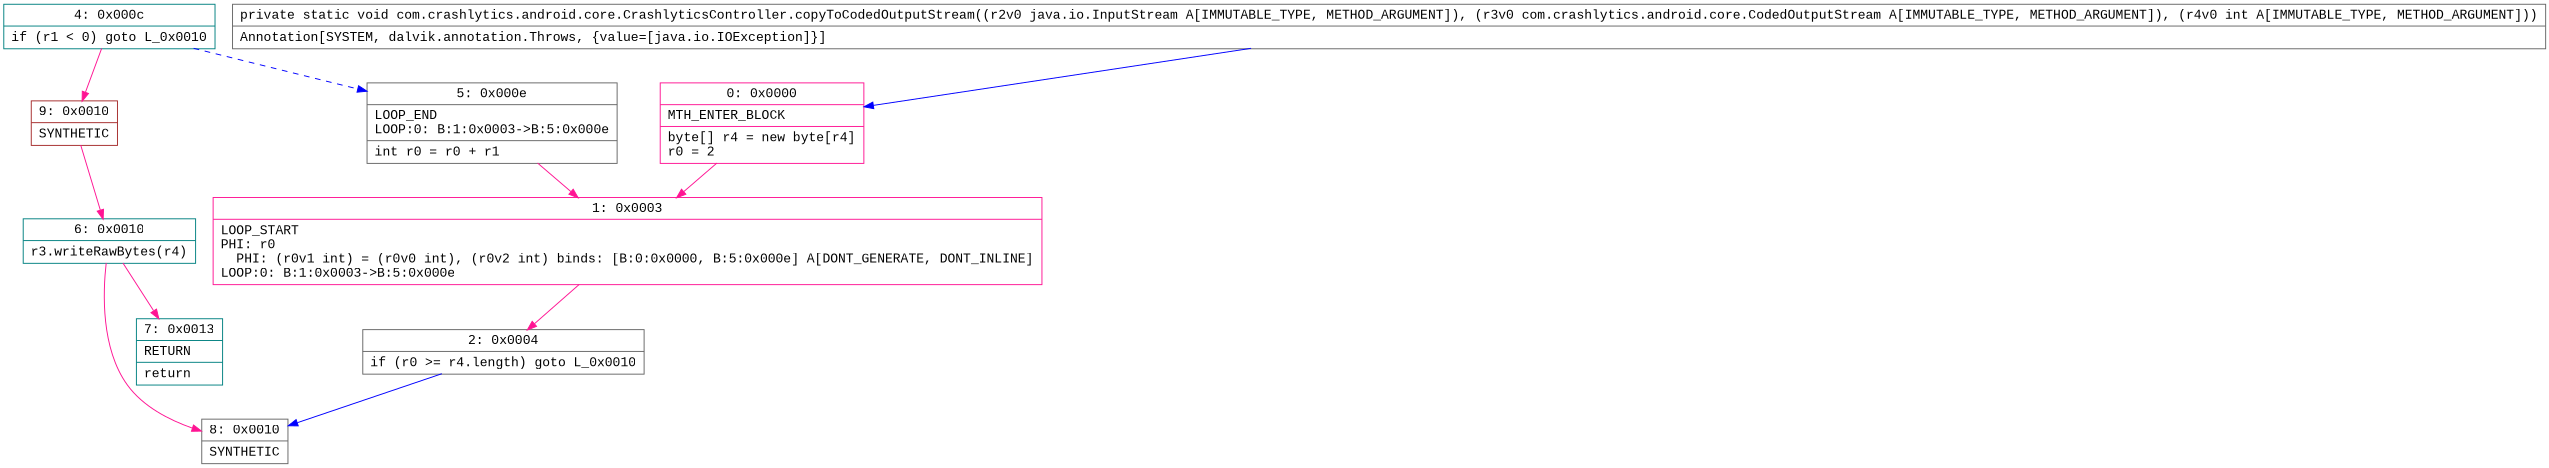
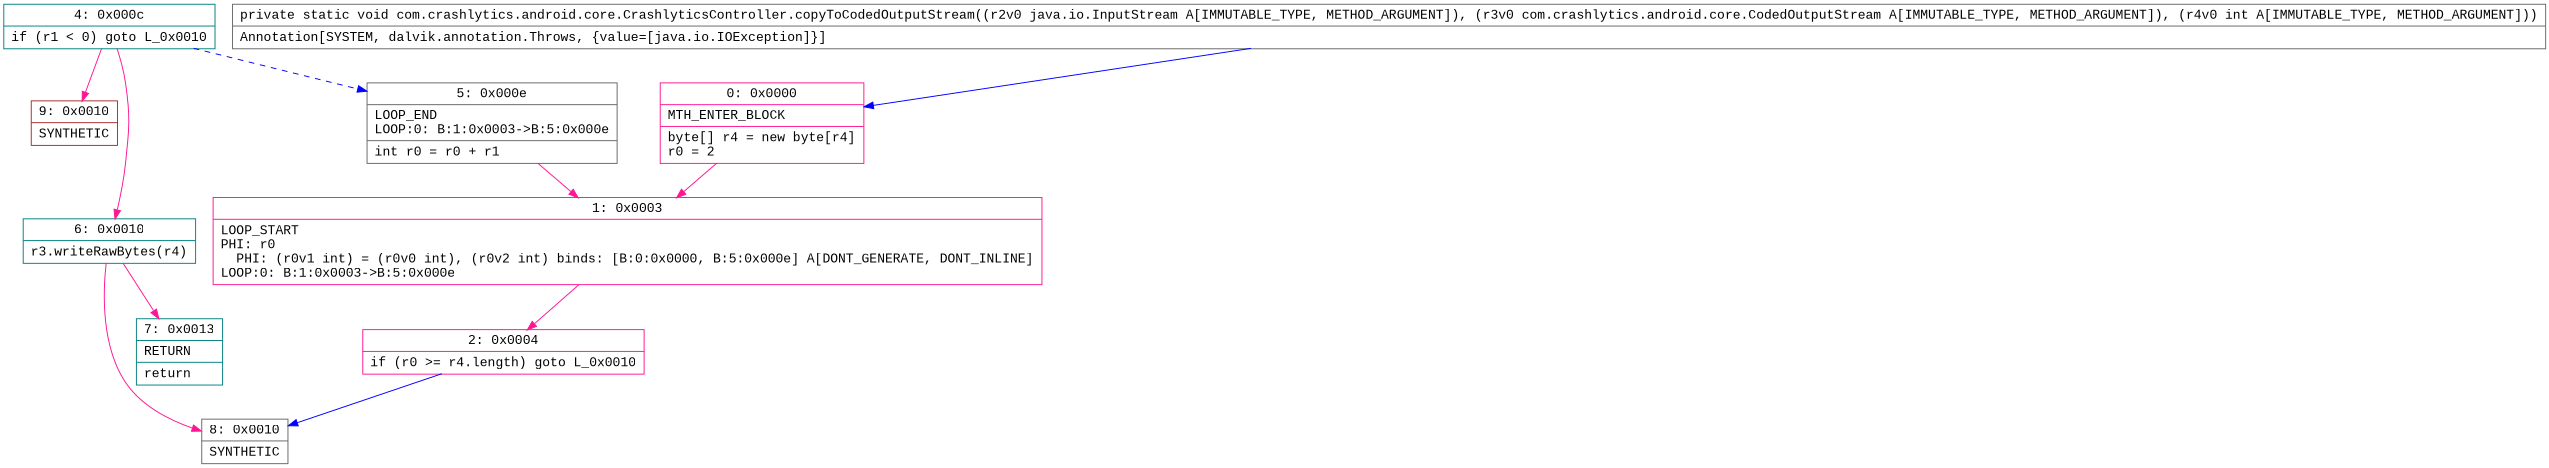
(91, 178) -> (129, 129)
(503, 352) -> (503, 352)
